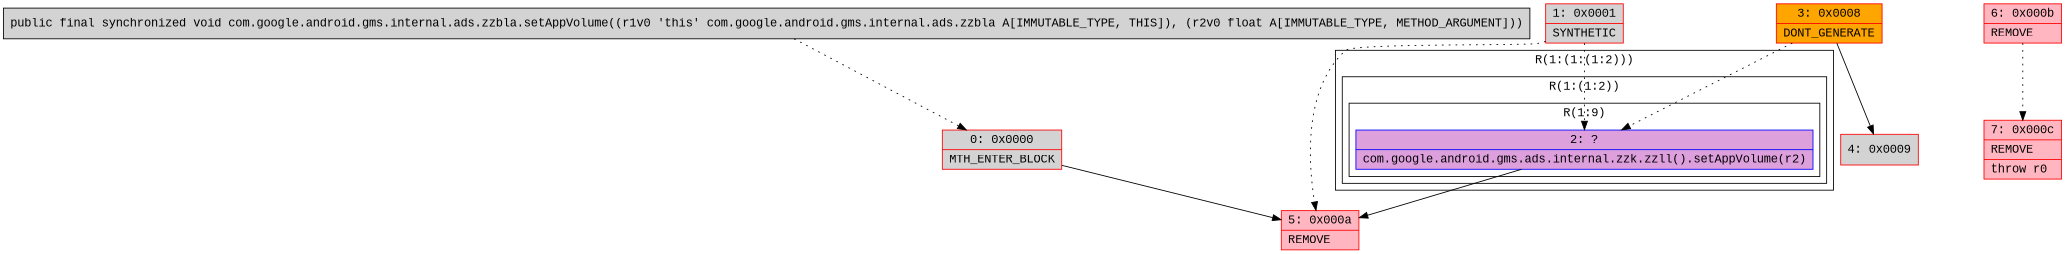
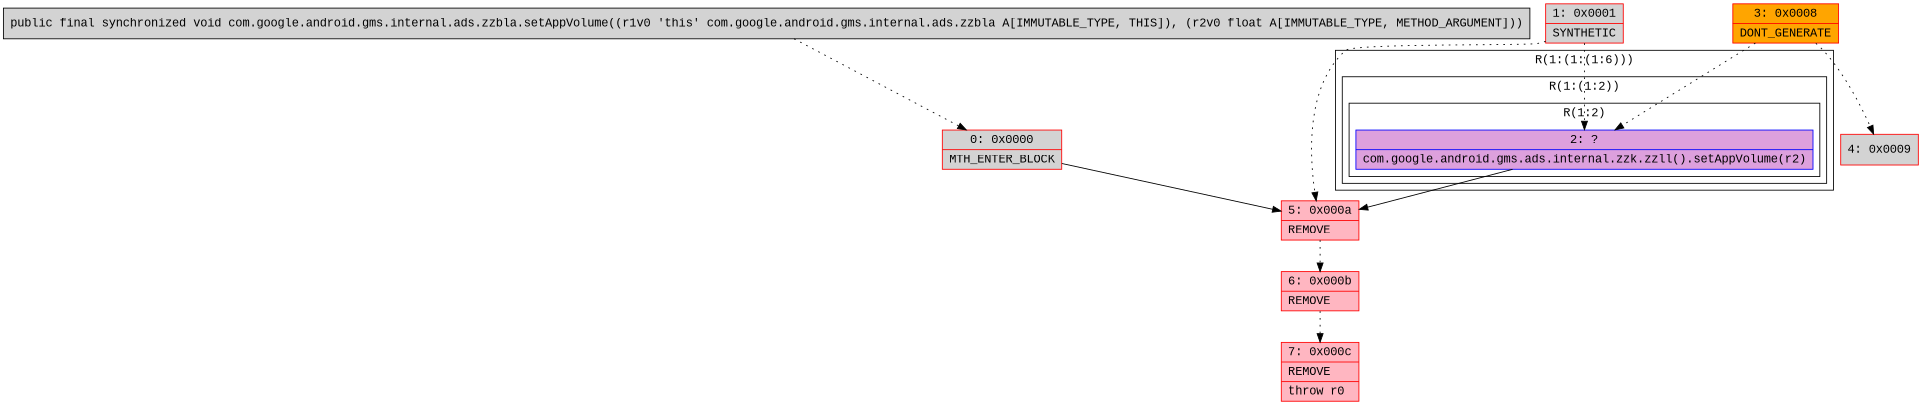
(1584, 60) -> (1584, 60)
(1854, 85) -> (1847, 82)
(1584, 113) -> (1584, 113)
none -> (1320, 252)
